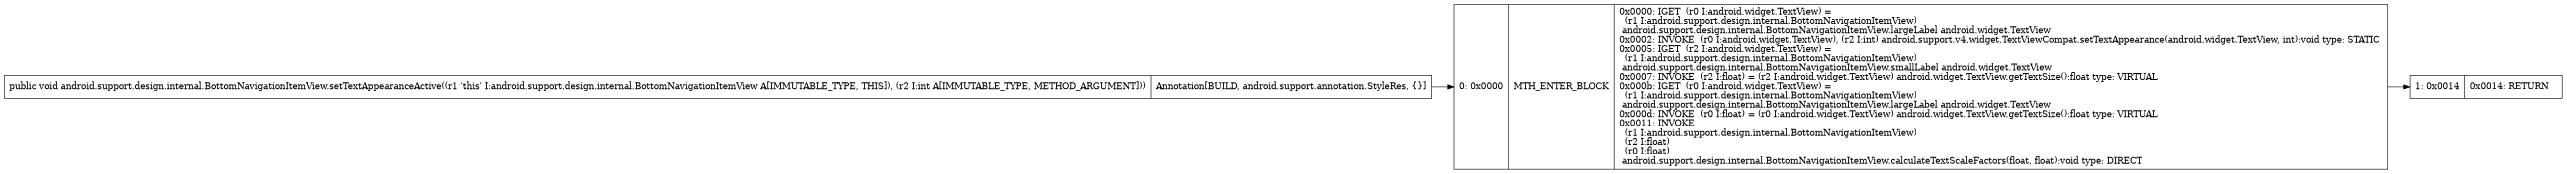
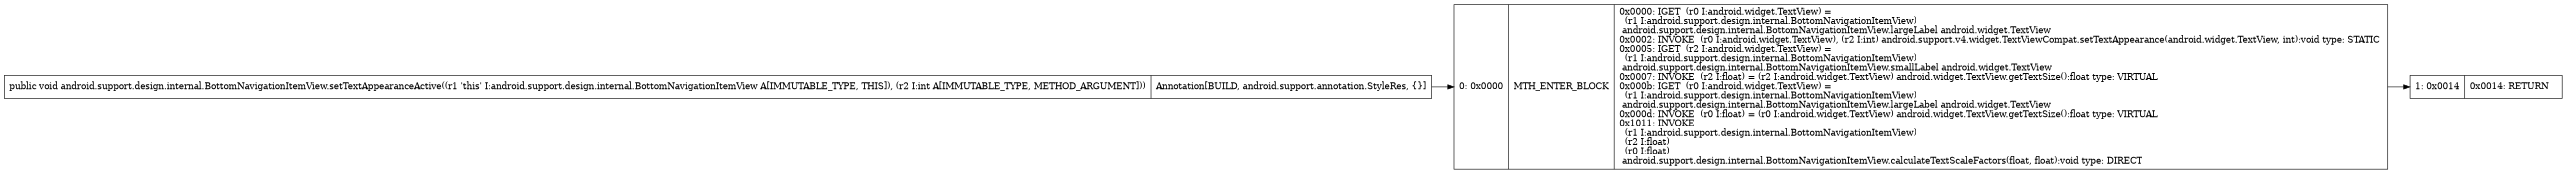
(1660, 124) -> (1660, 124)
